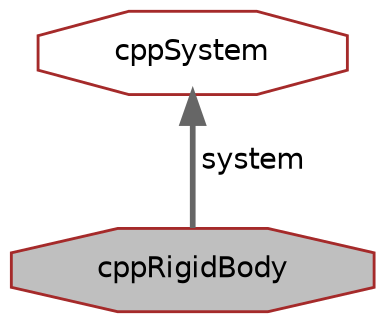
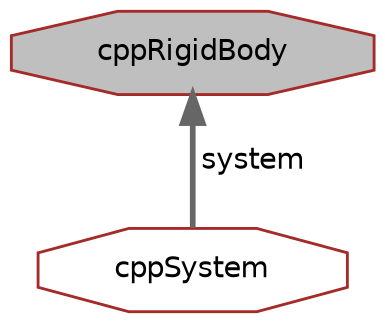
(193, 176) -> (193, 176)
